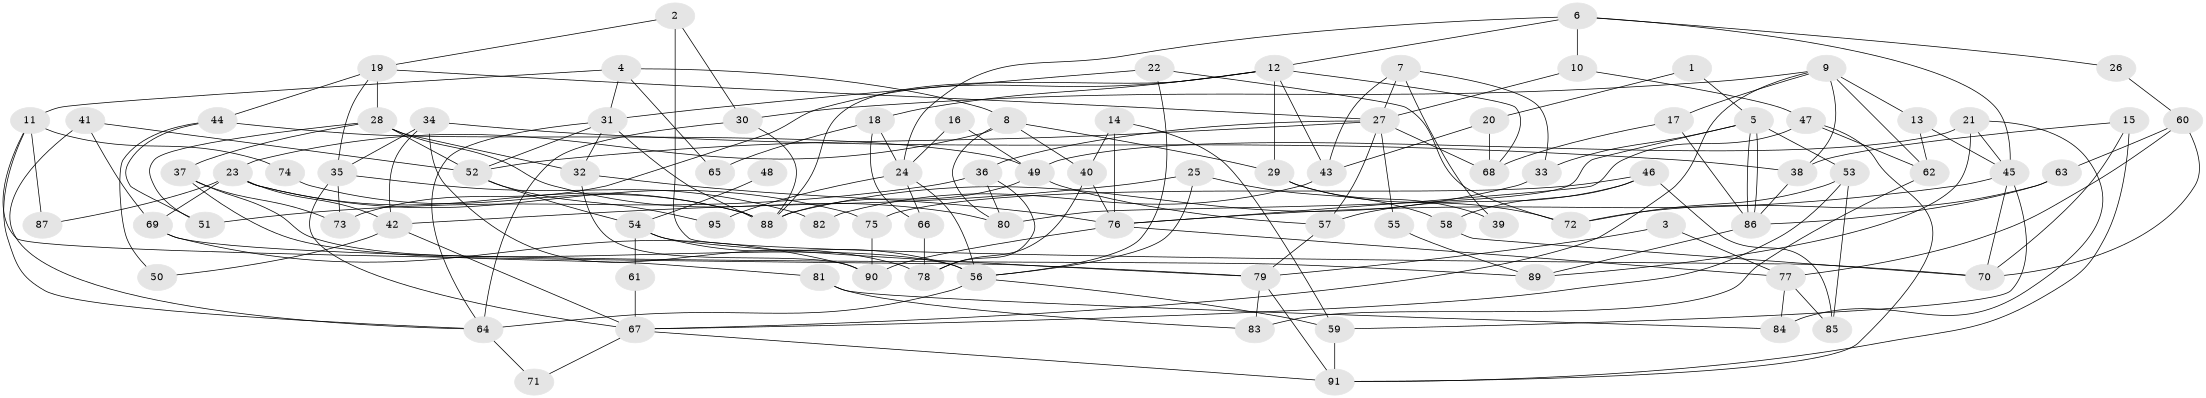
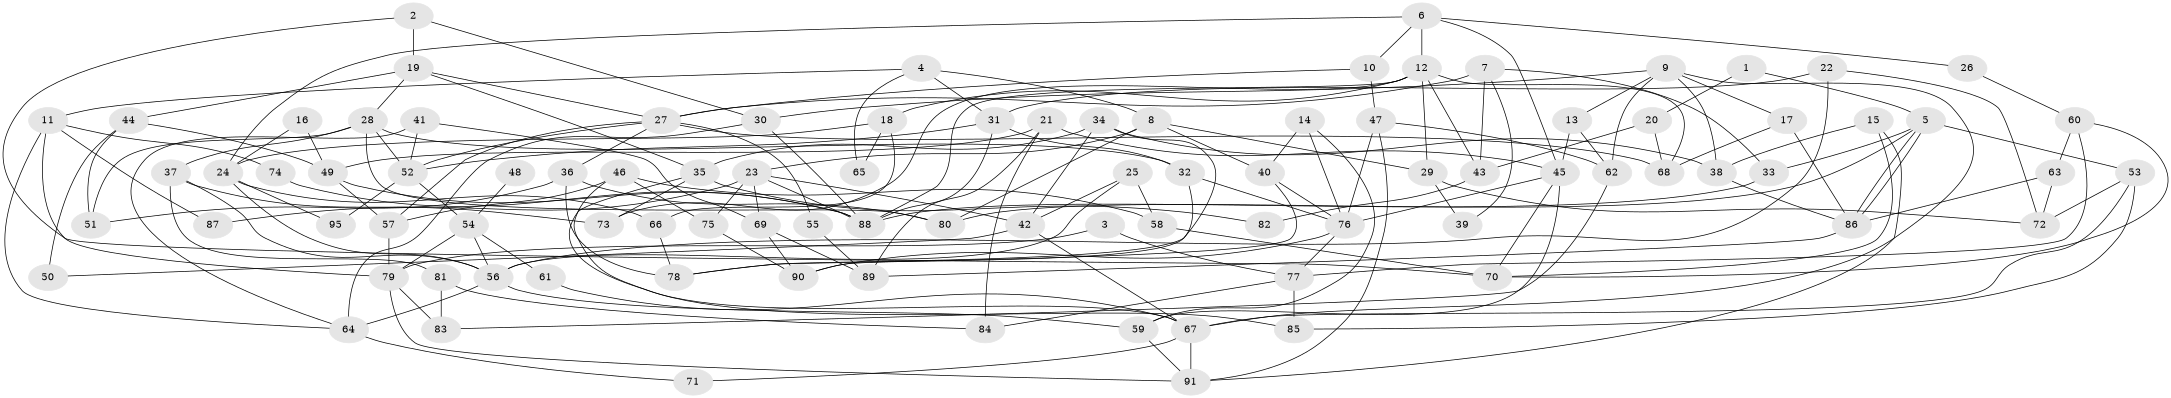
(445, 163) -> none
